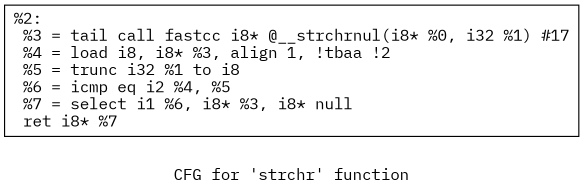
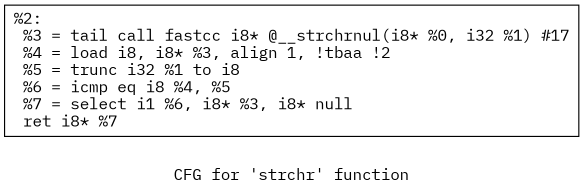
(122, 87) -> (122, 87)
